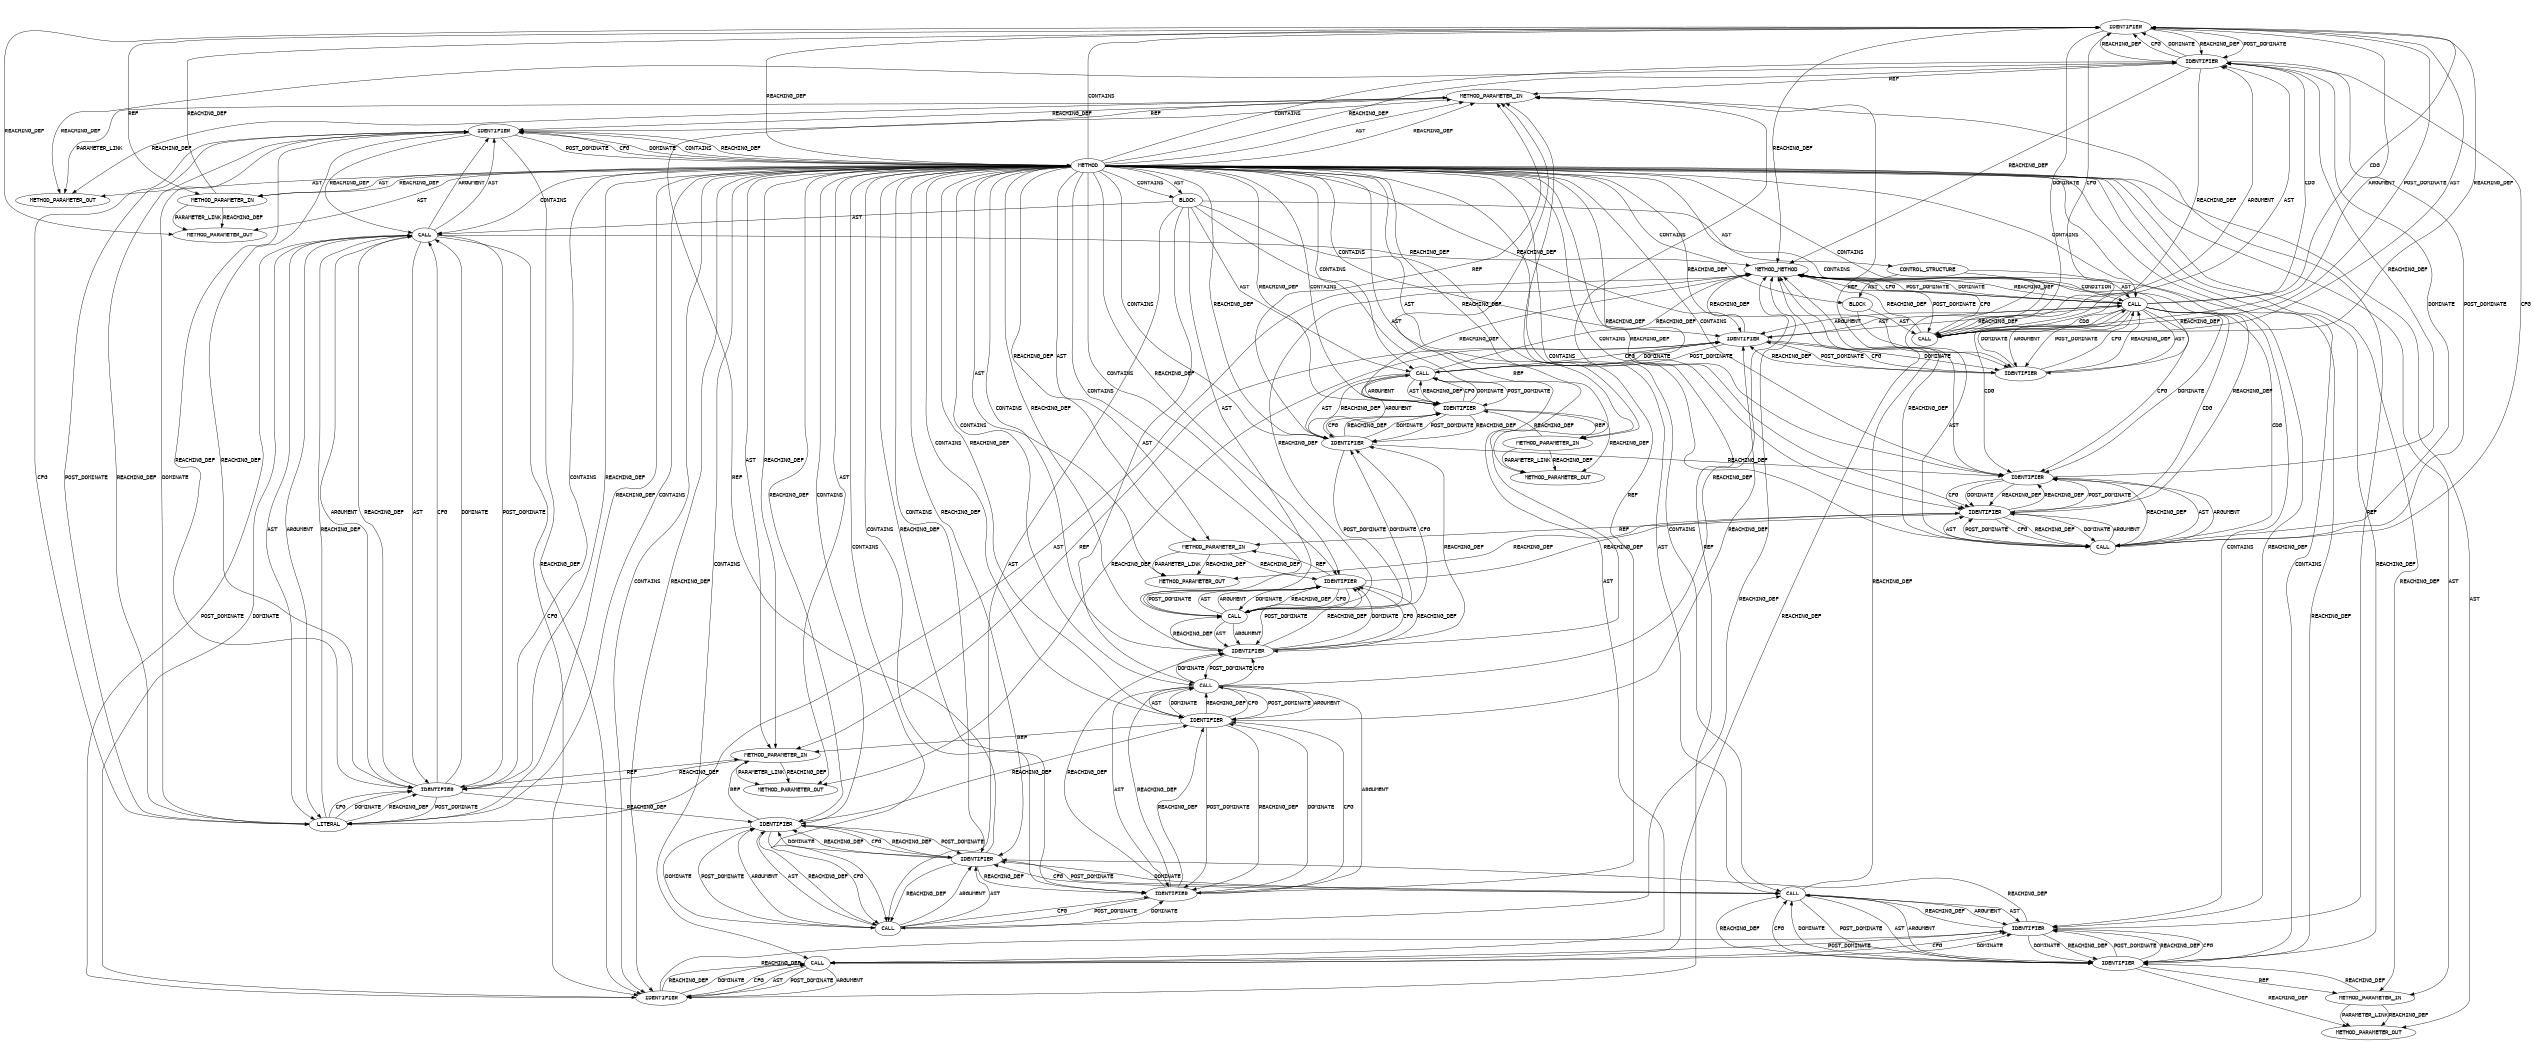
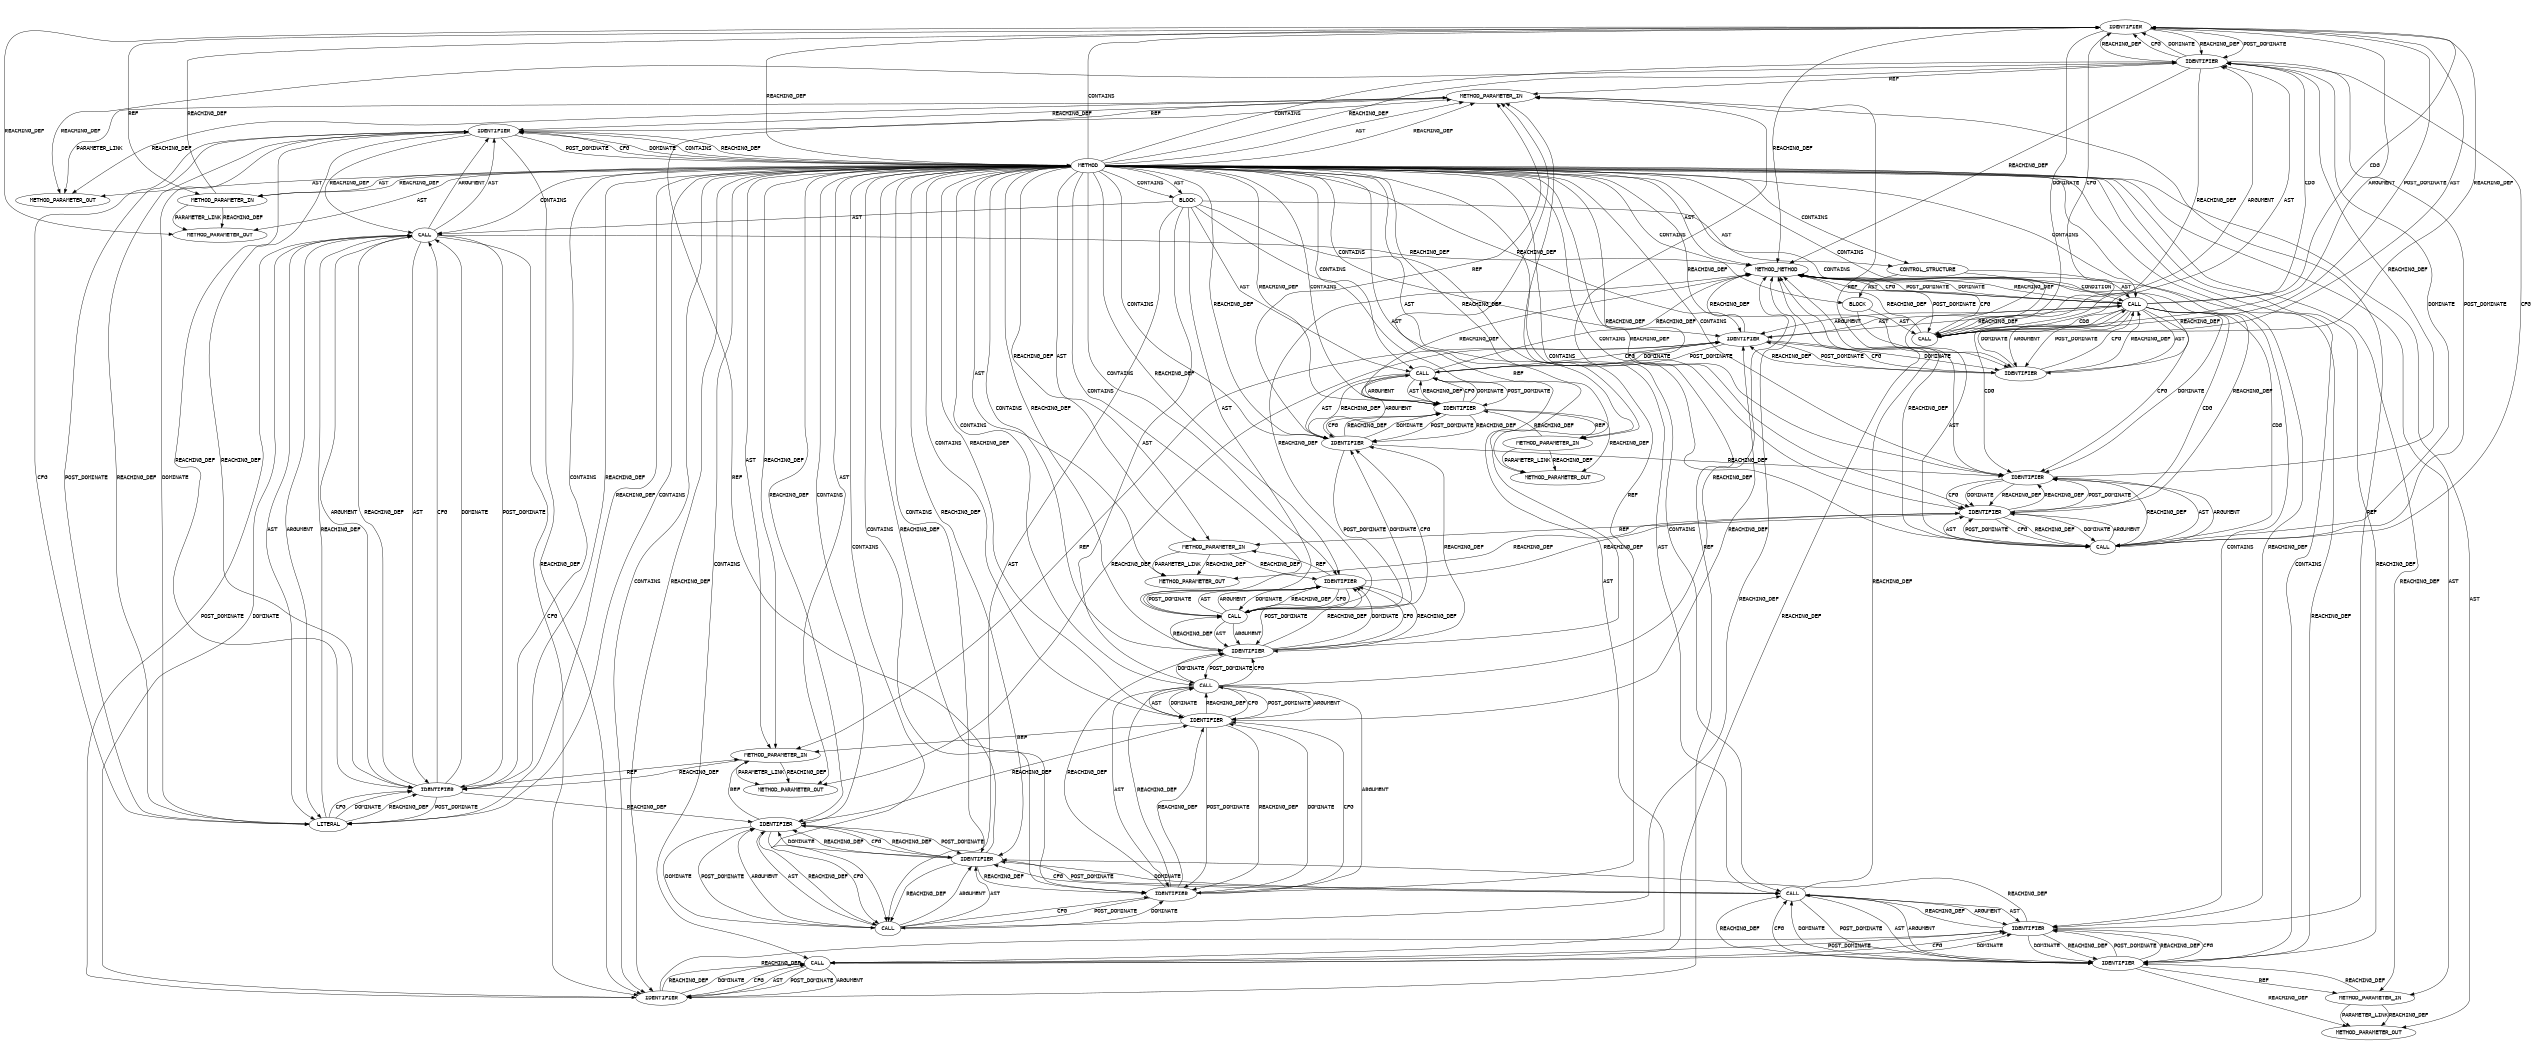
none -> (1516, 170)
(1052, 541) -> (1446, 168)
